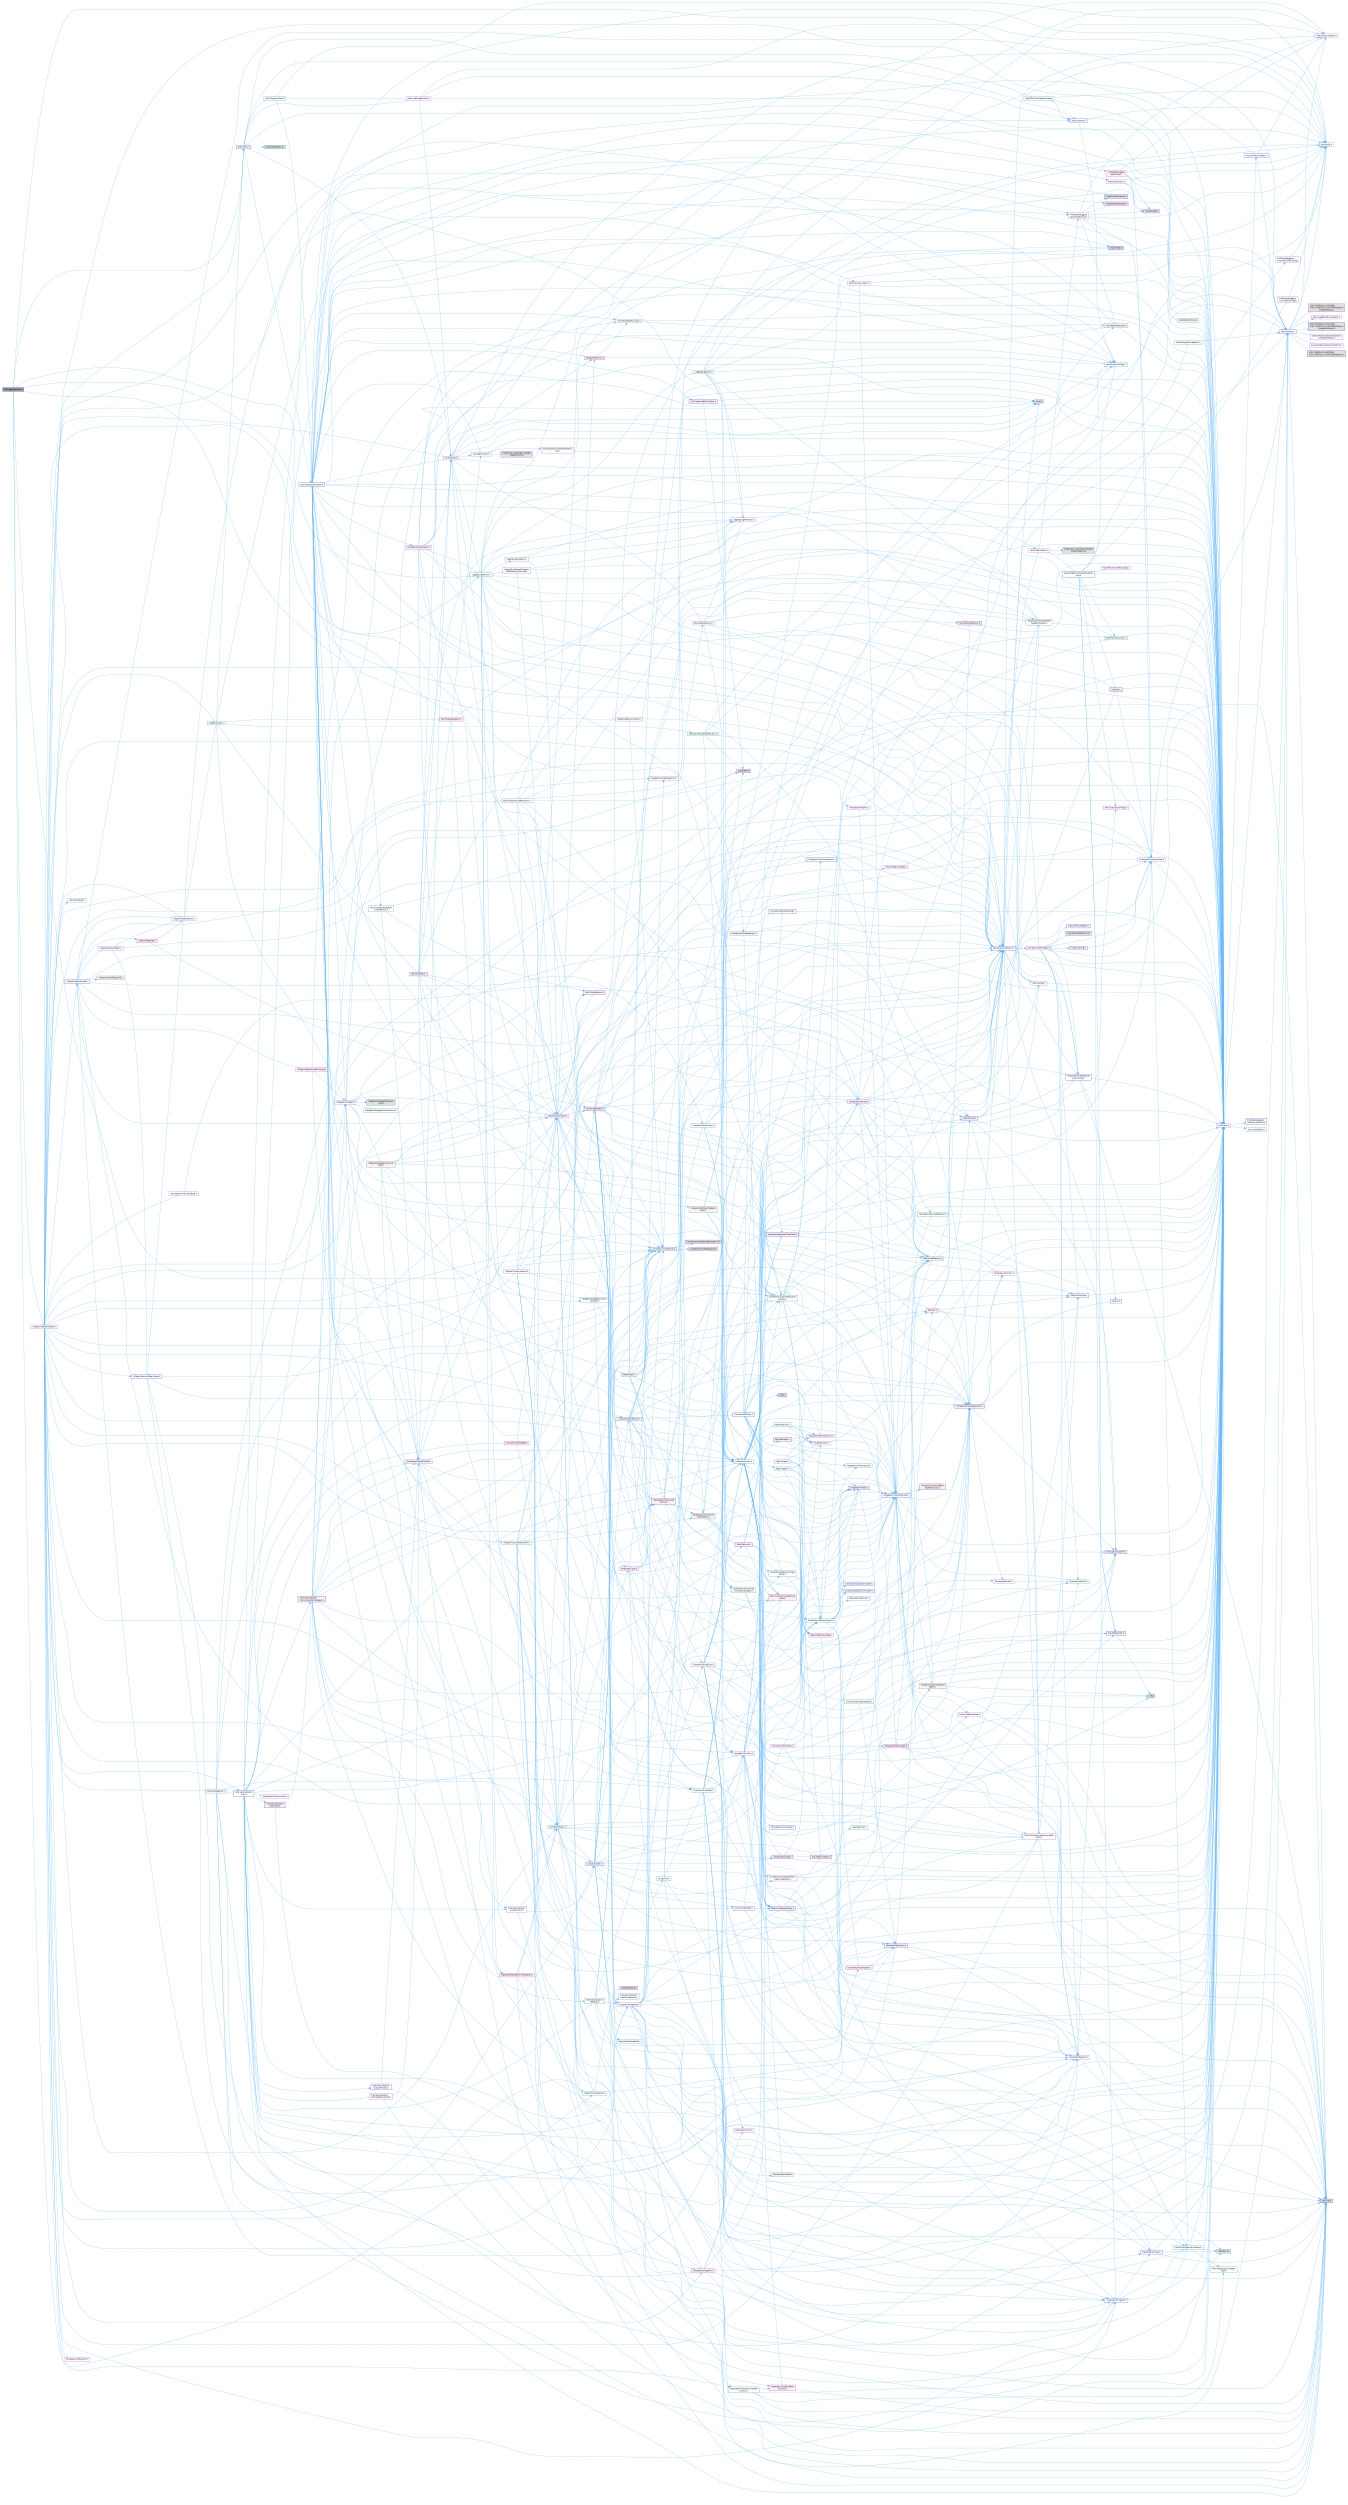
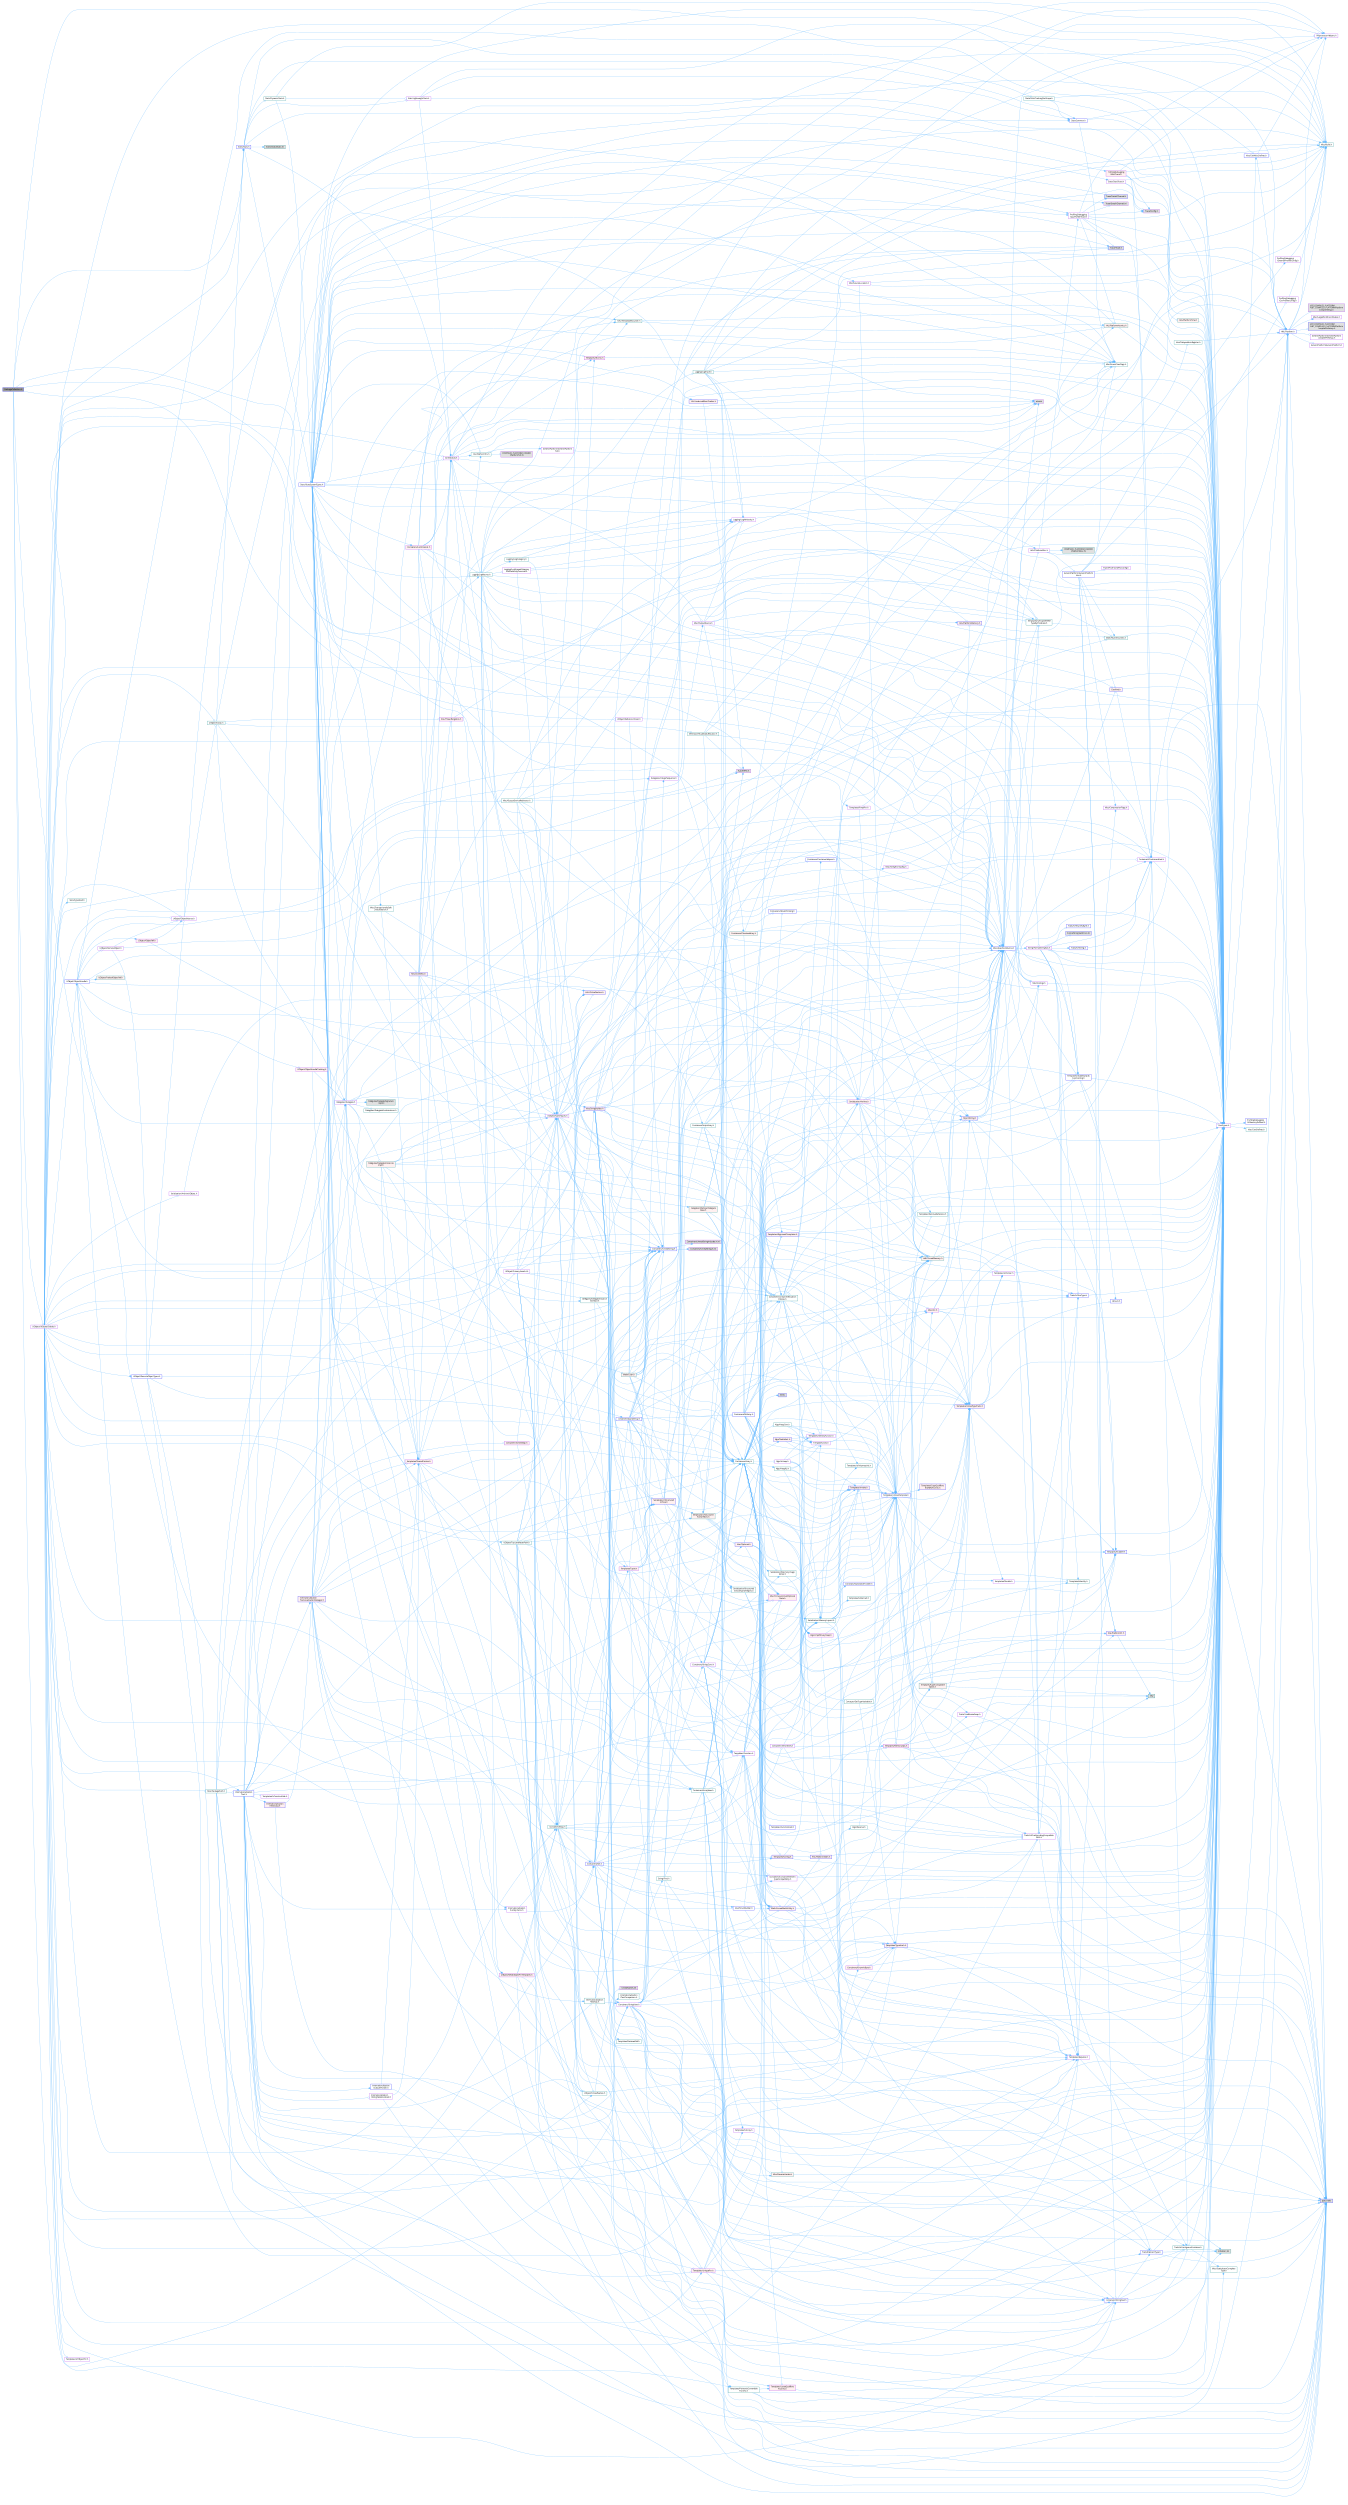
(1326, 354) -> none
(784, 1456) -> (811, 1376)
(859, 1591) -> none
